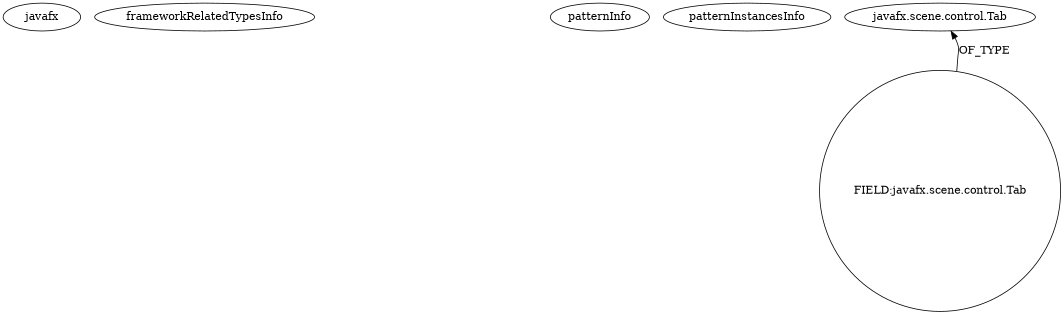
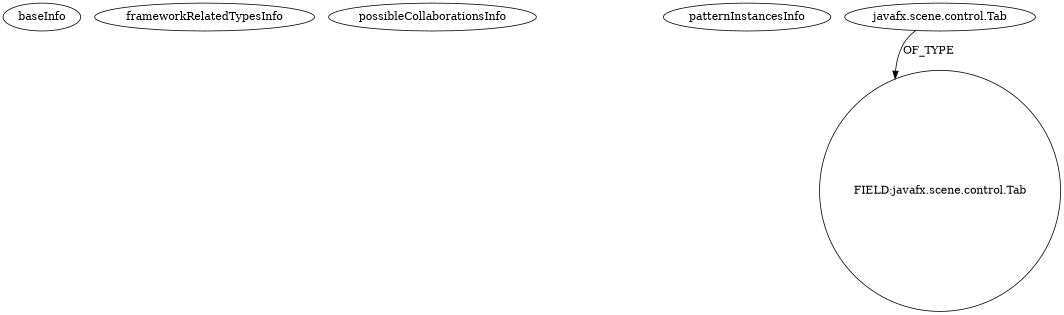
(42, 17) -> (42, 17)
none -> (432, 17)
(600, 17) -> none
(958, 54) -> (901, 48)
